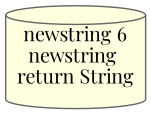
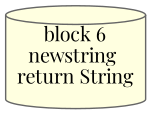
(76, 57) -> (76, 57)
